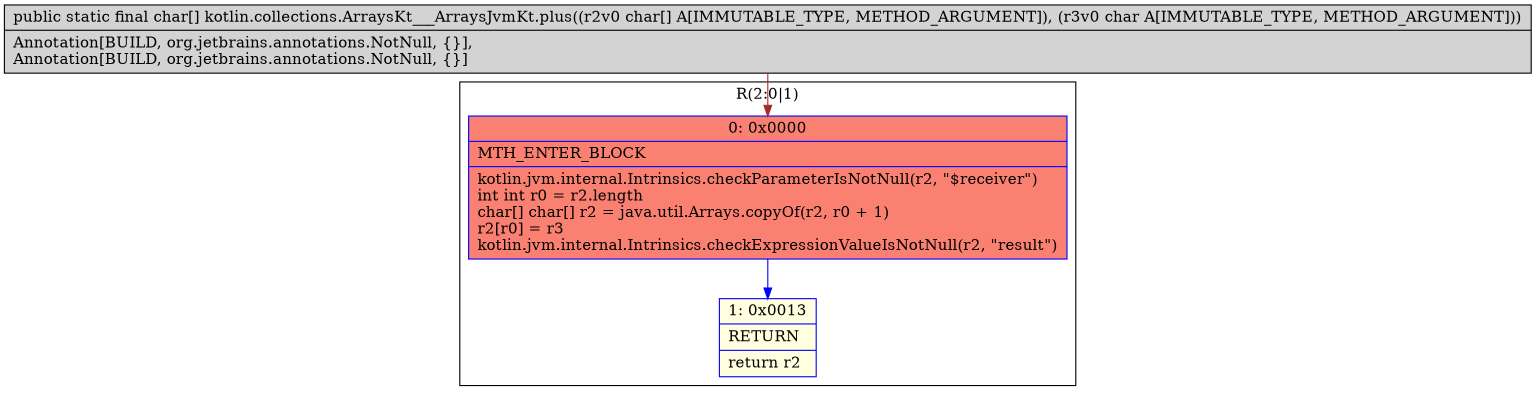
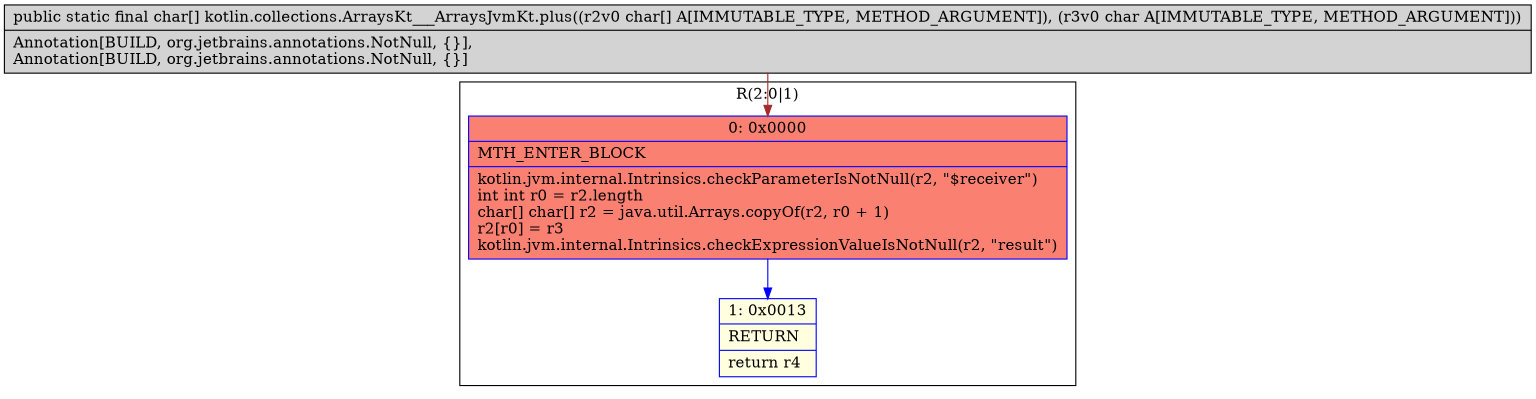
(765, 363) -> (765, 363)
